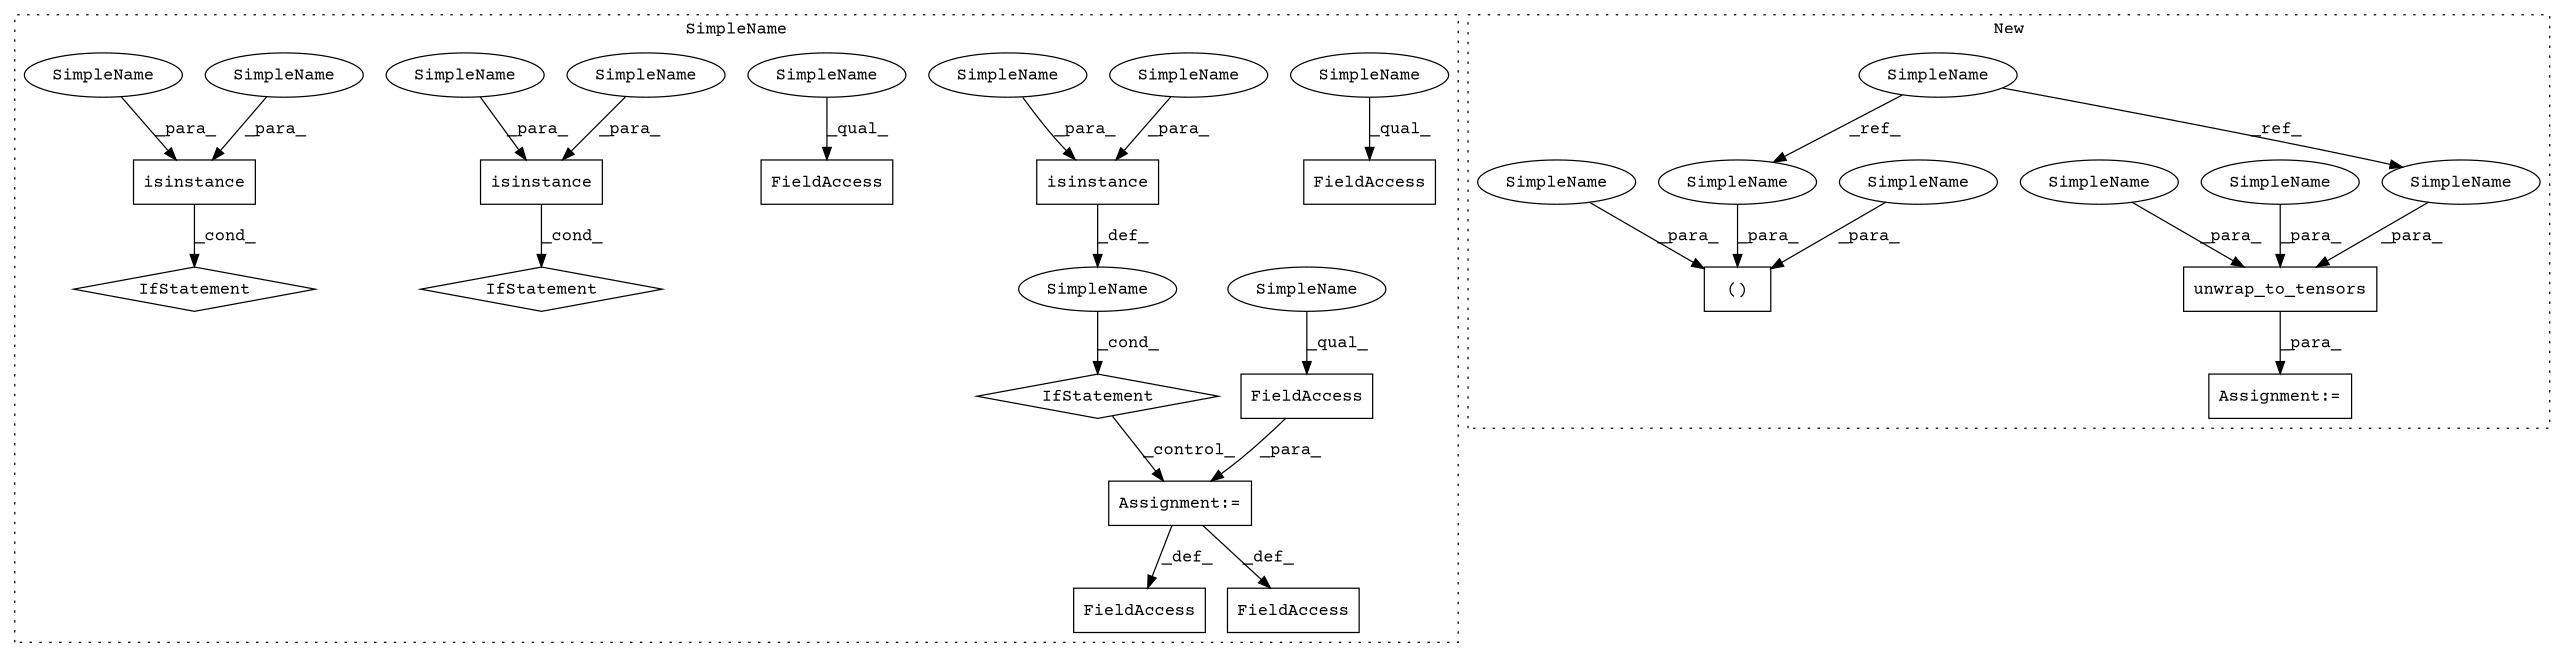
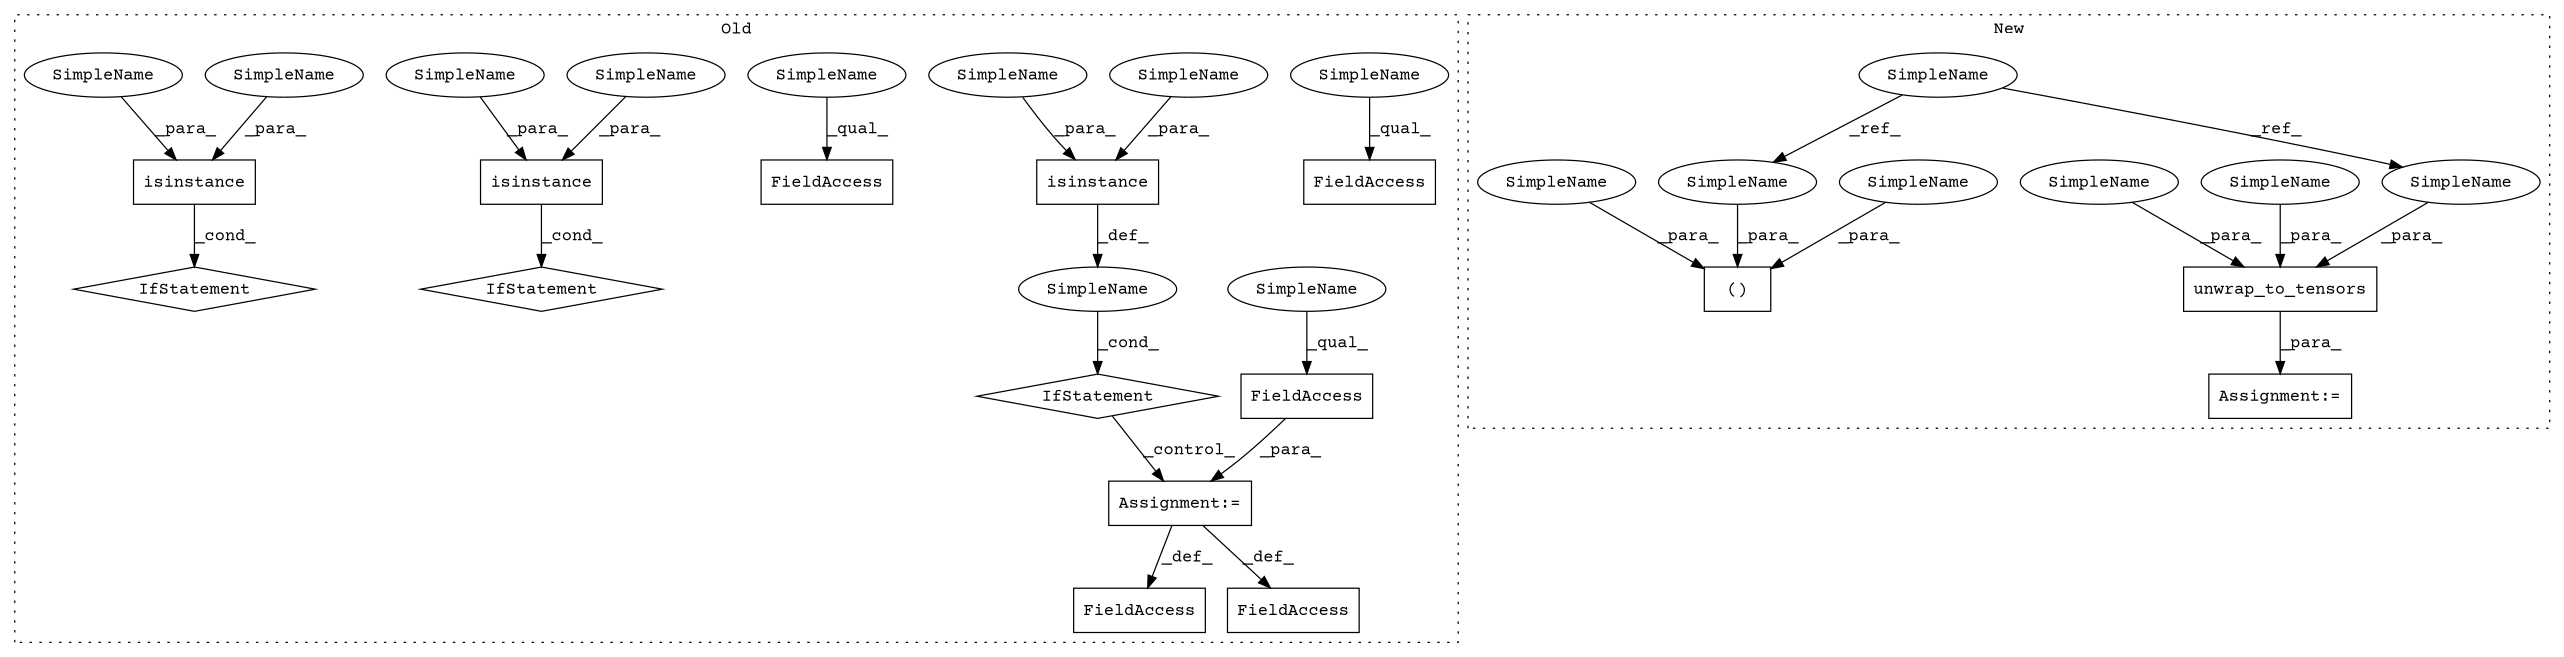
(736, 29) -> (736, 29)
